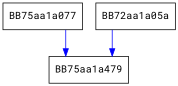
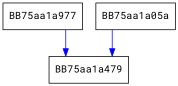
(43, 16) -> (43, 16)
(136, 16) -> (136, 16)
